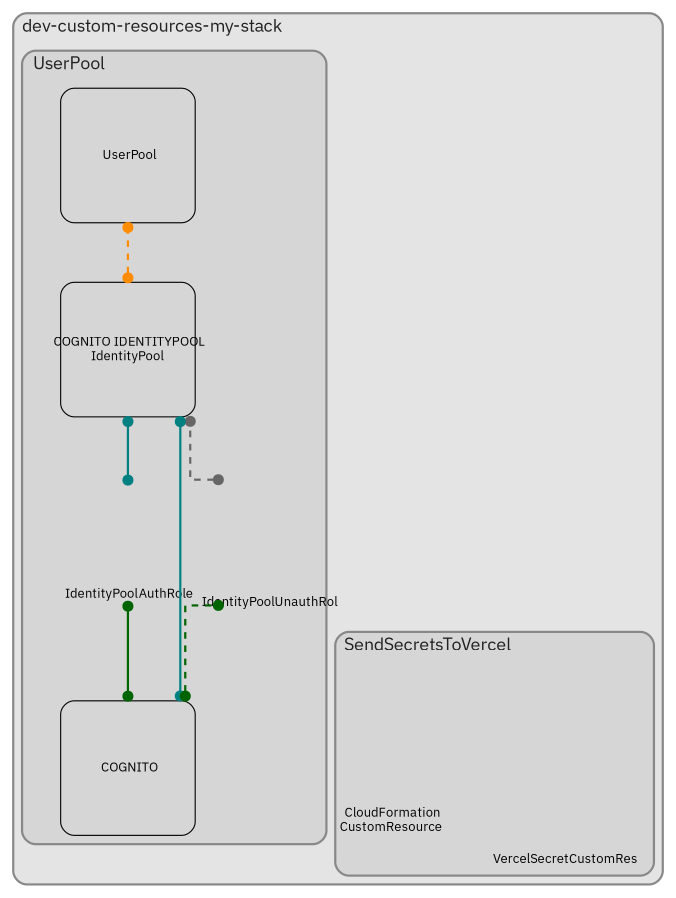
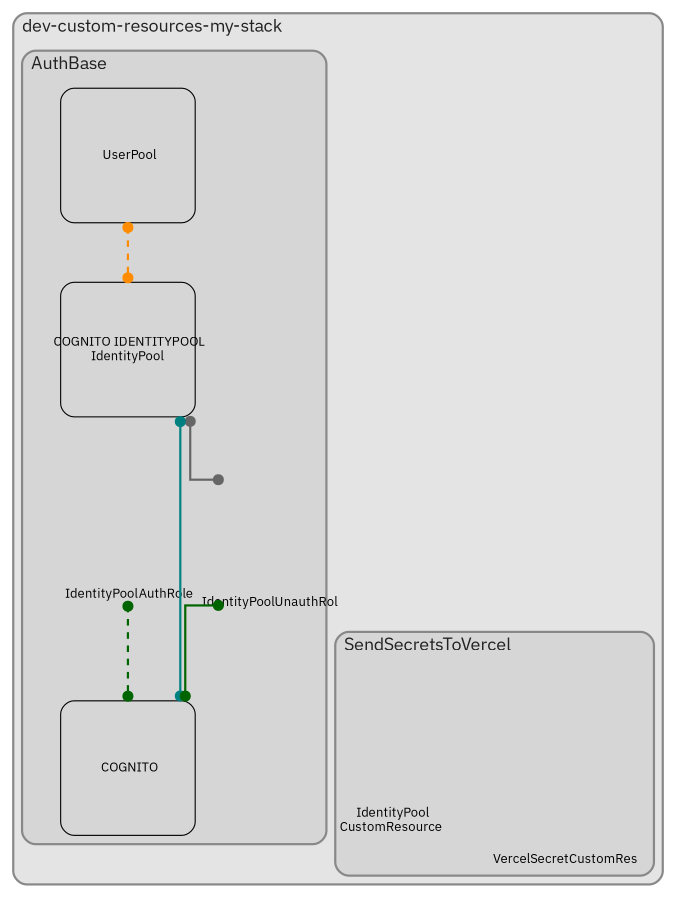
(69, 65) -> (69, 65)
(128, 451) -> none
(190, 465) -> (190, 465)
(185, 634) -> (185, 634)
(128, 651) -> (128, 651)
(391, 768) -> (391, 768)
